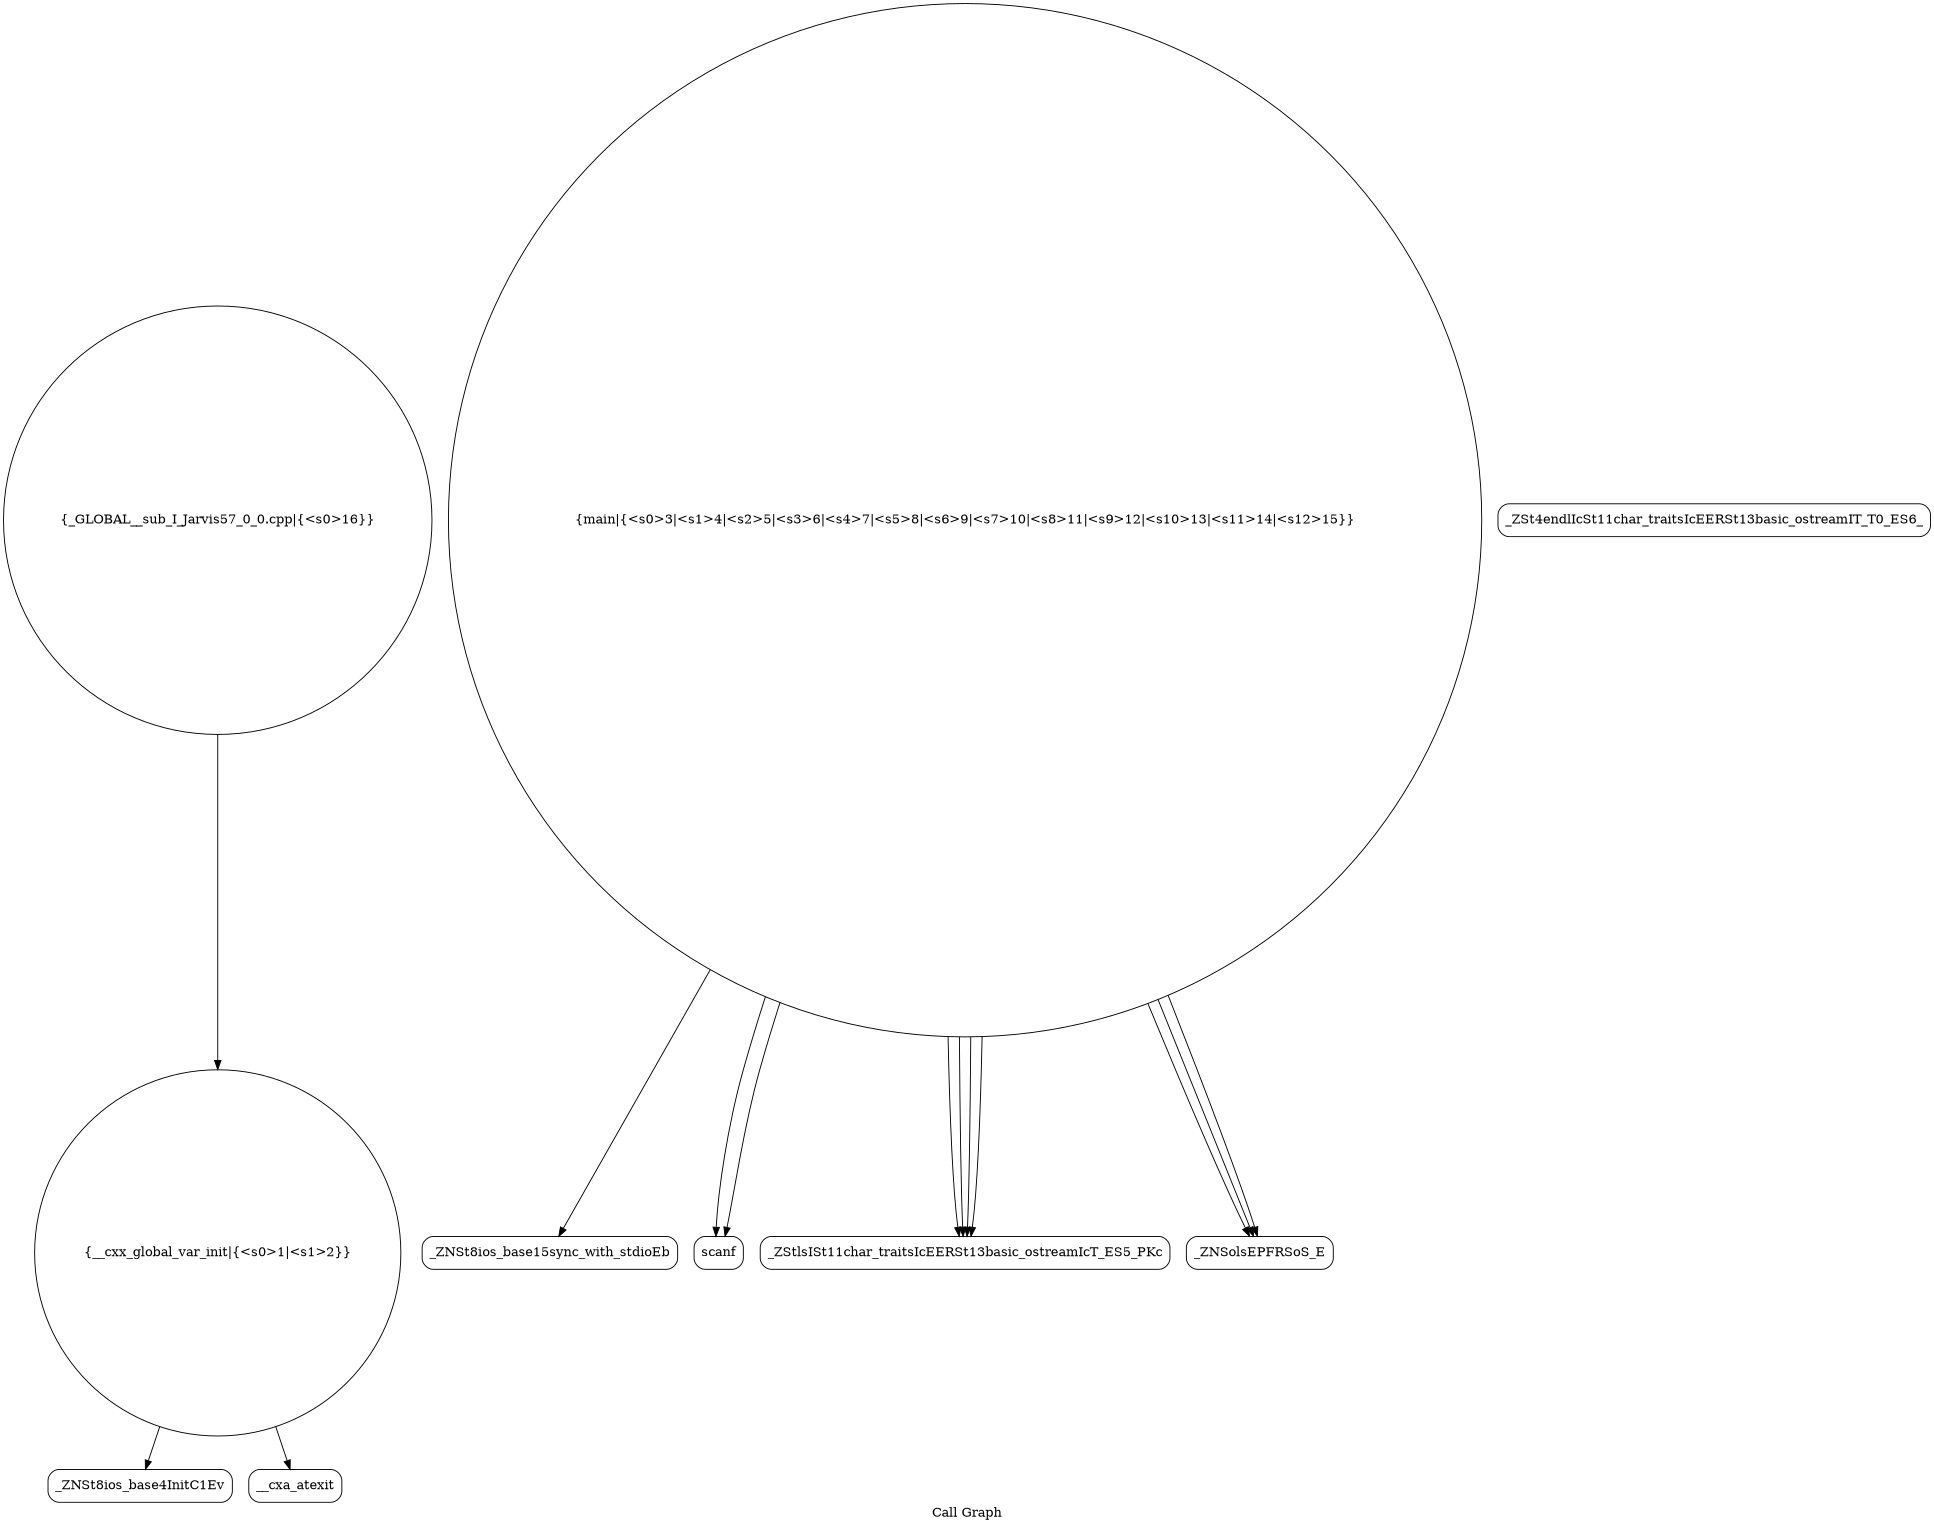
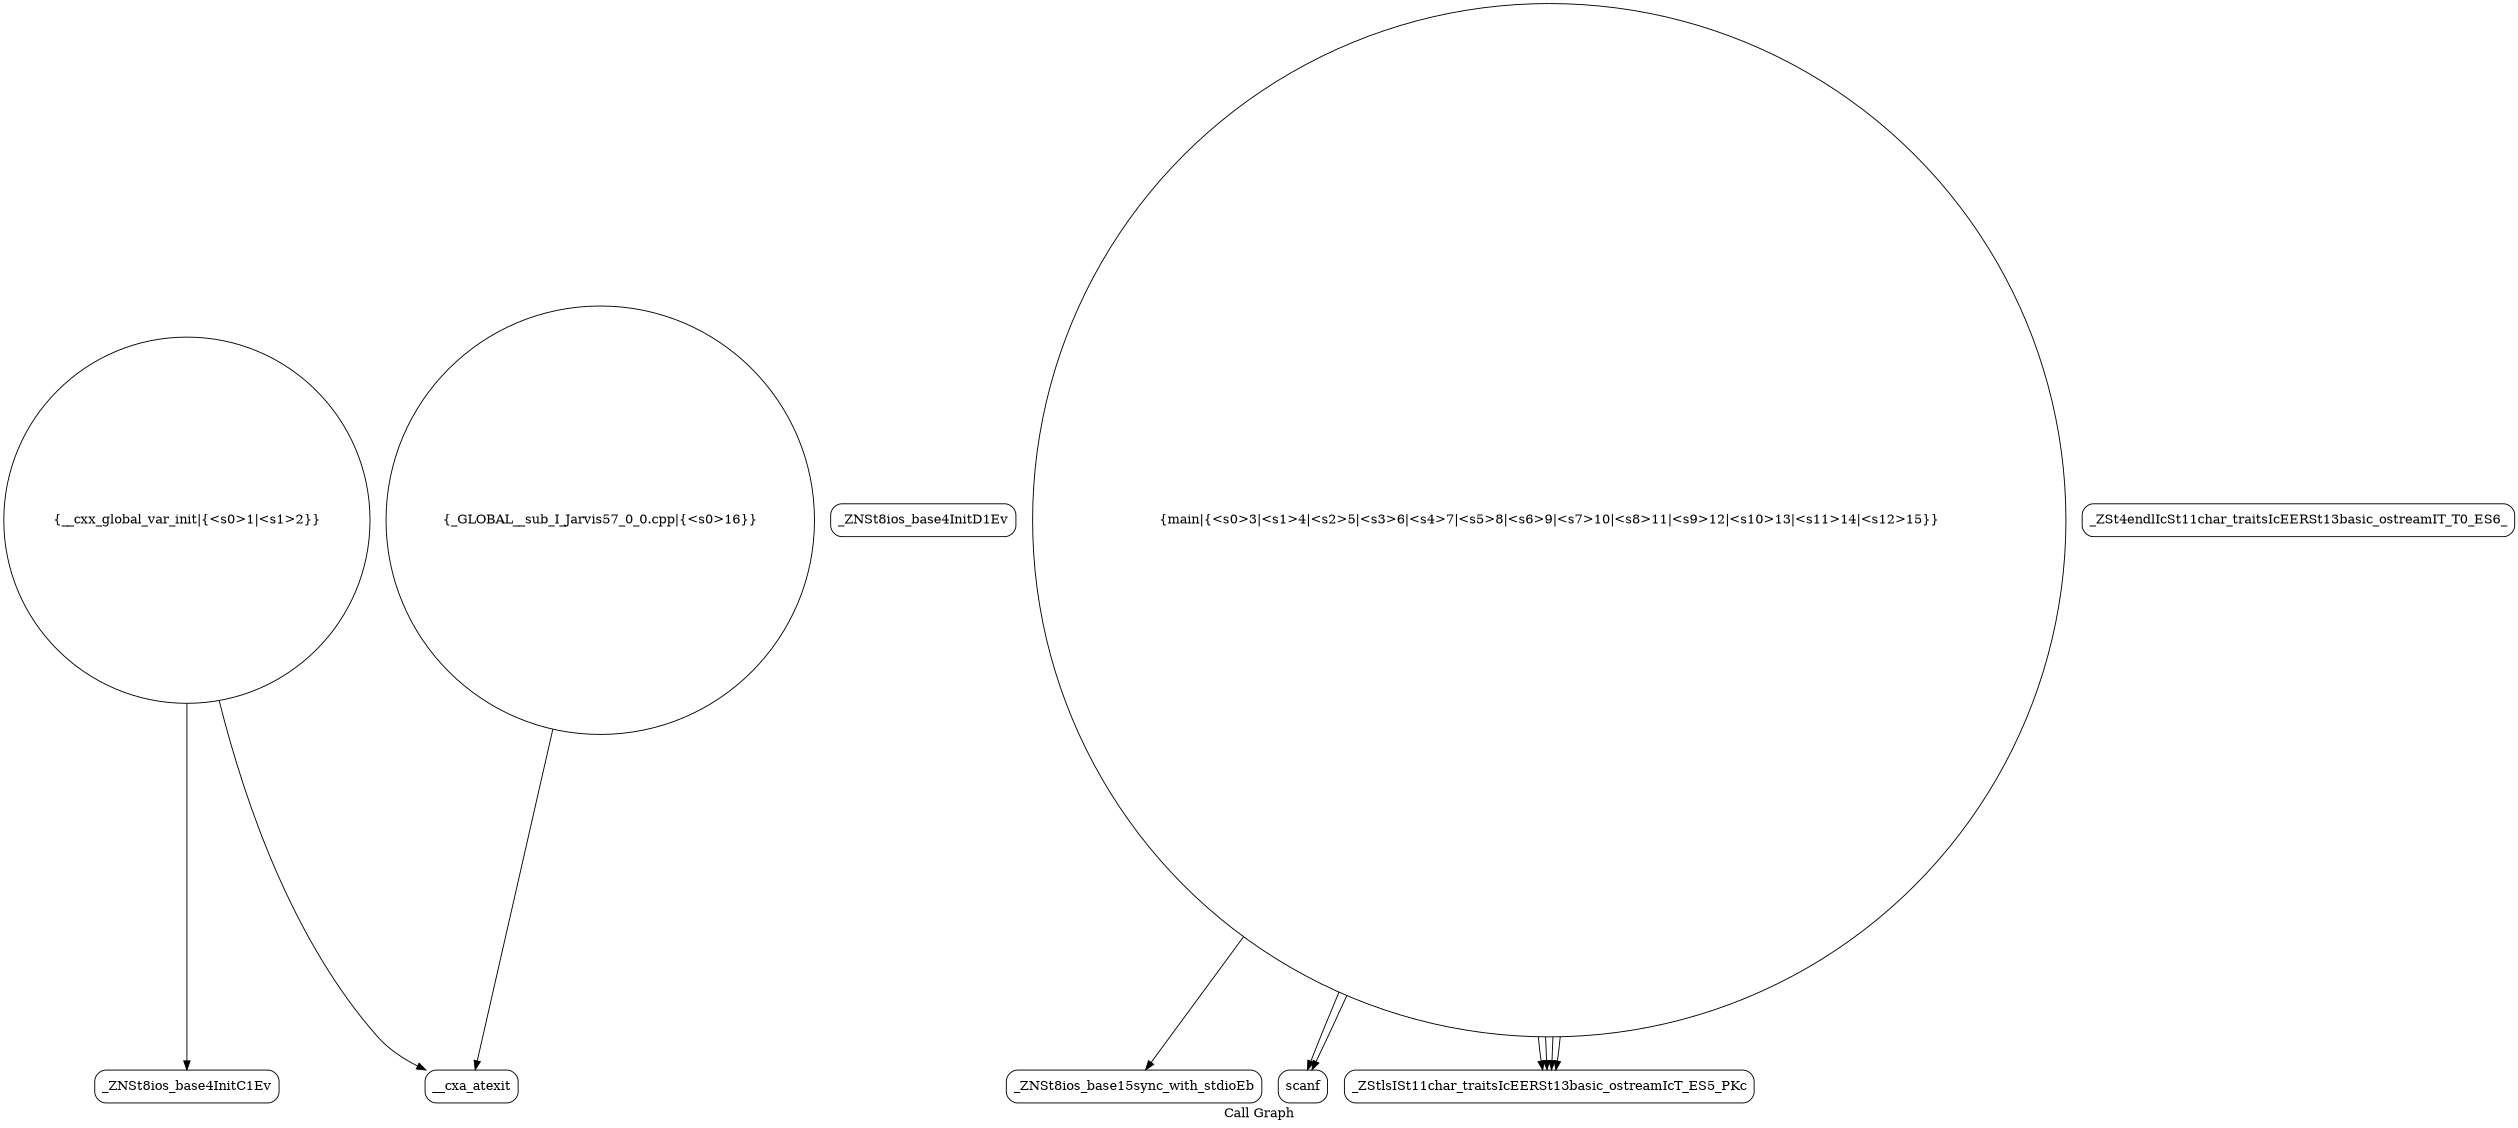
none -> (923, 520)
(218, 897) -> (515, 895)
(1260, 1253) -> none
